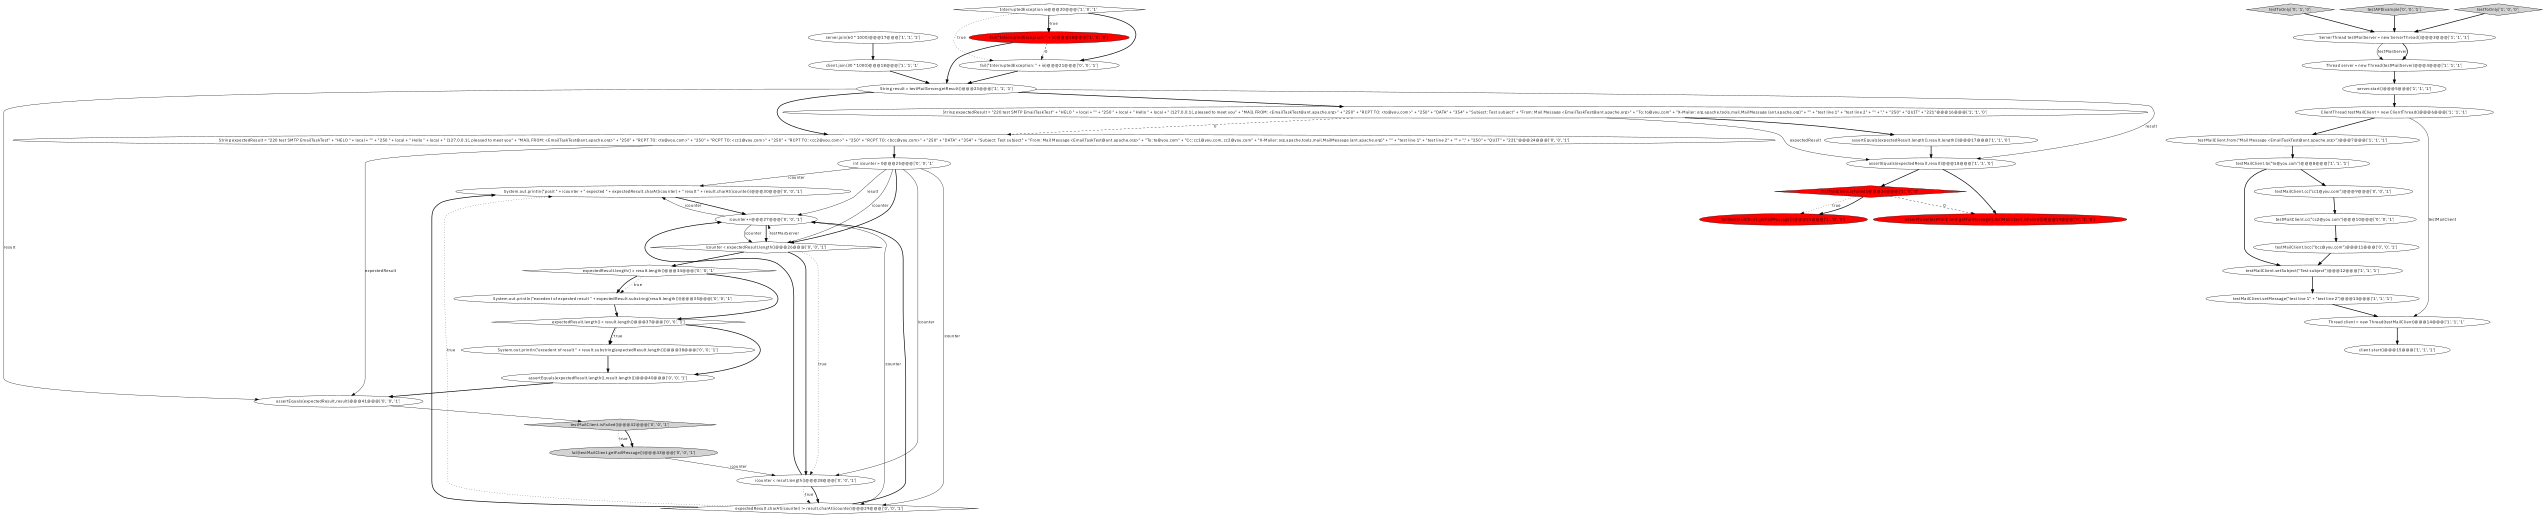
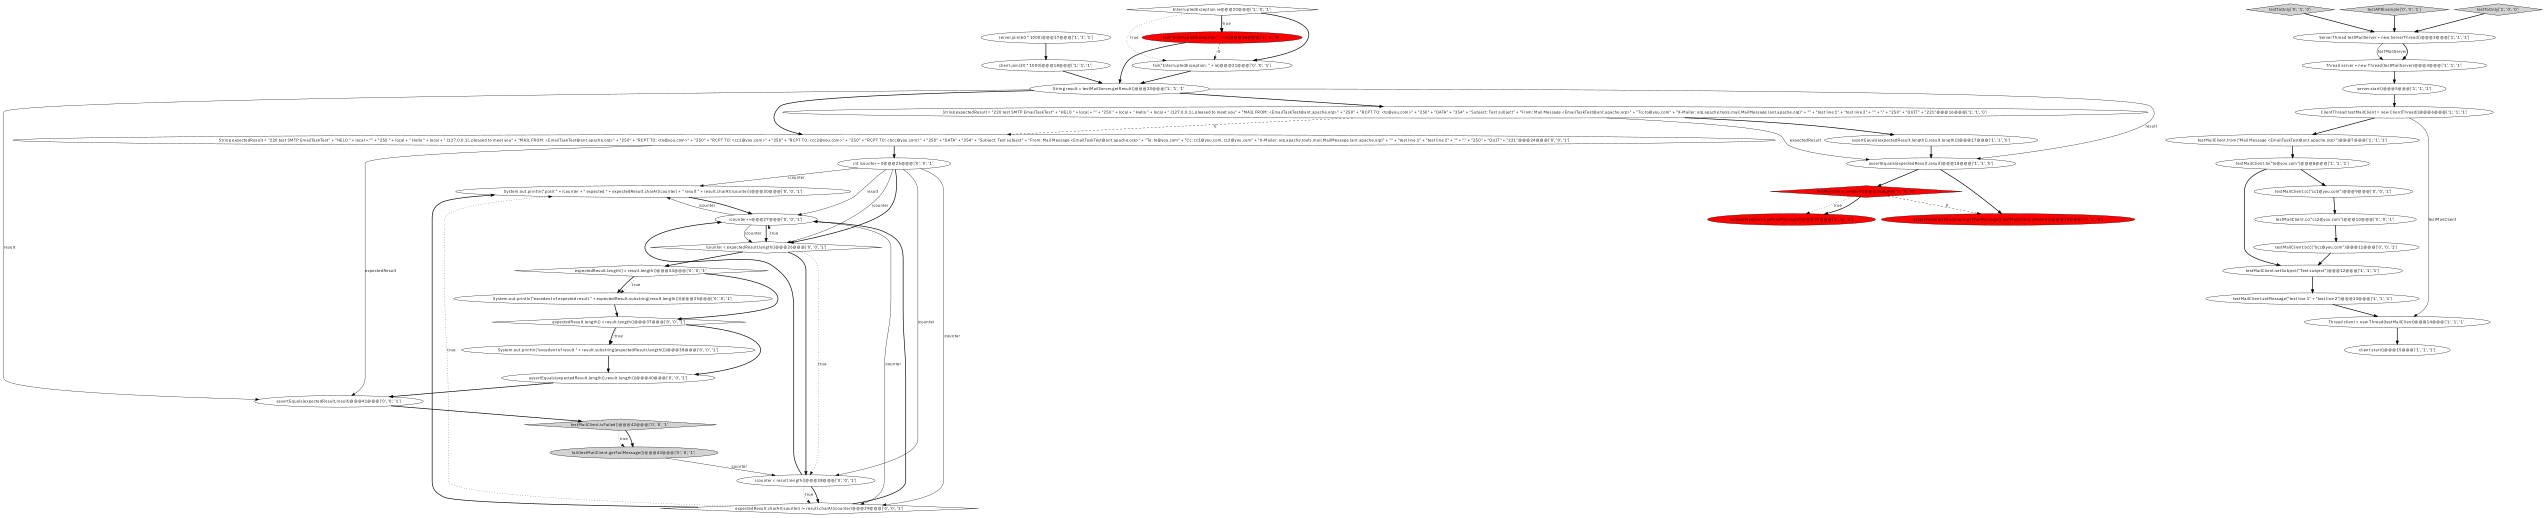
(785, 233) -> (774, 233)
(484, 413) -> (485, 413)
